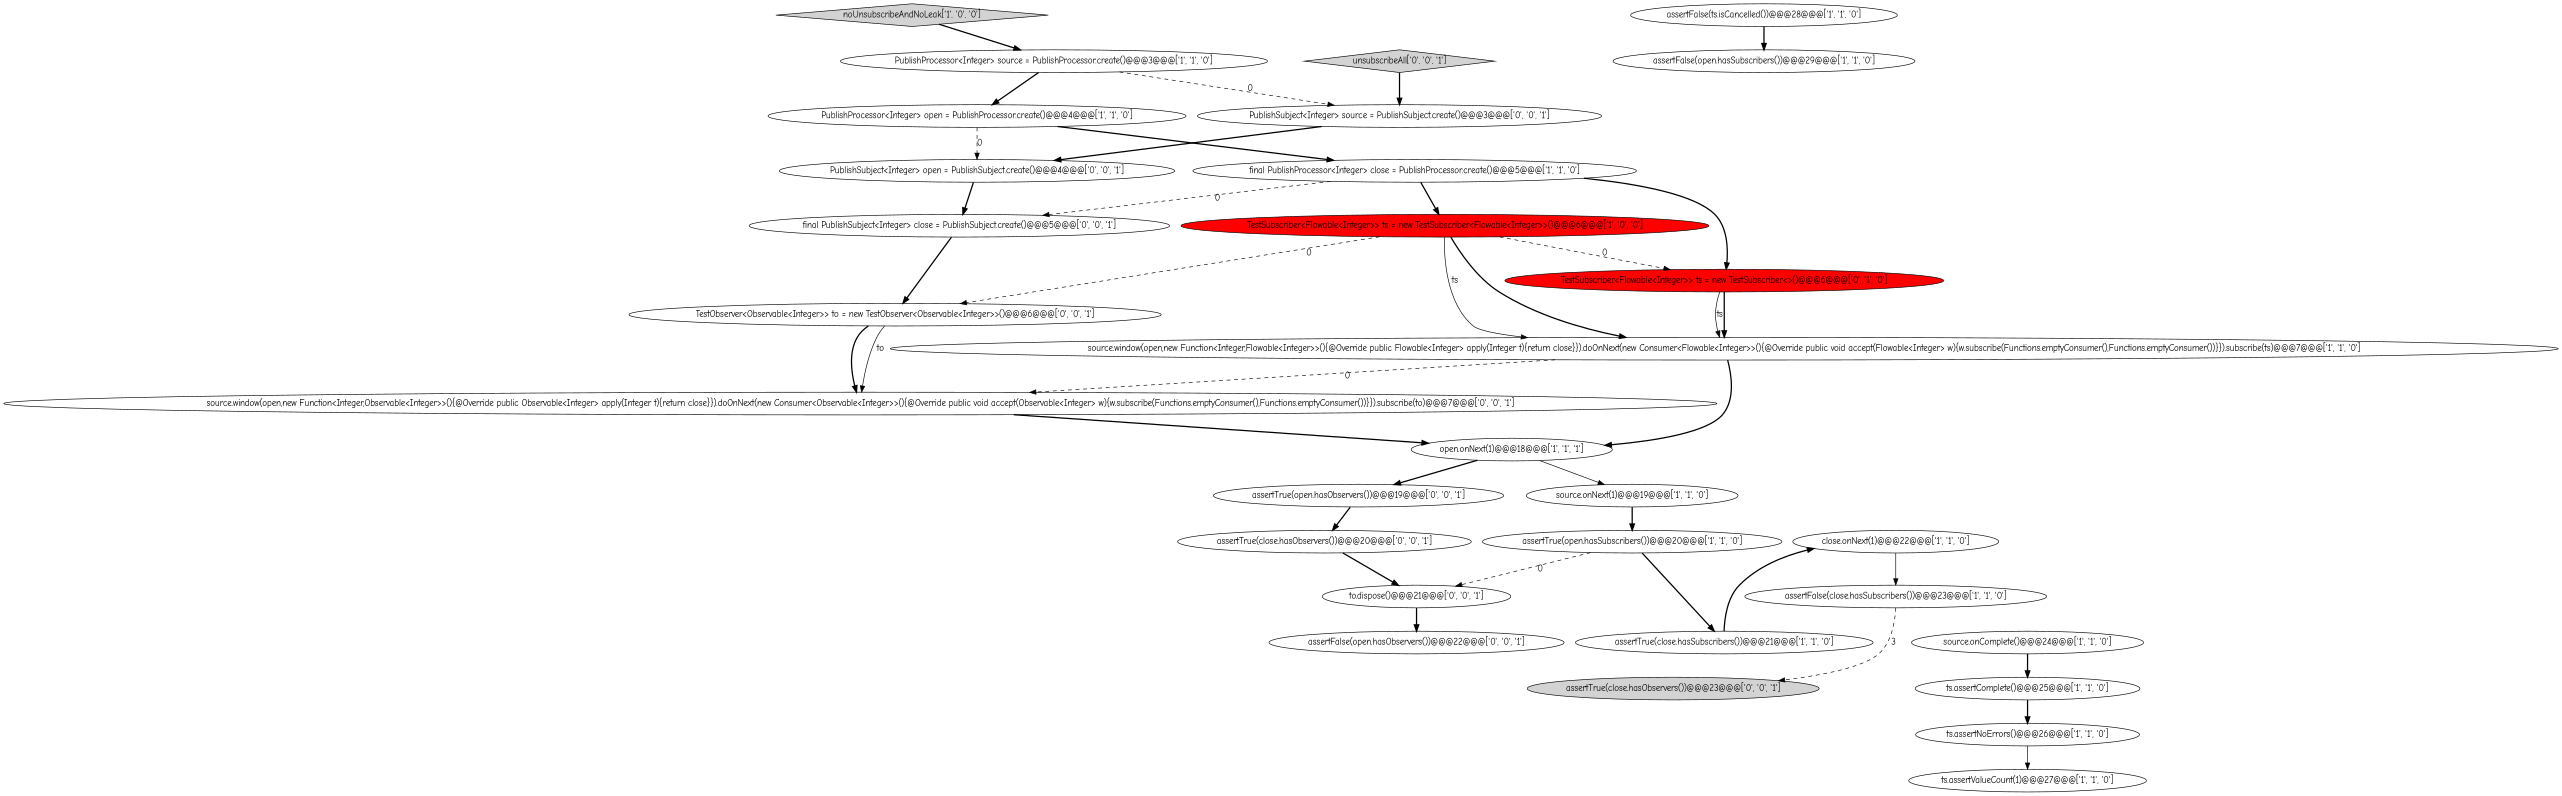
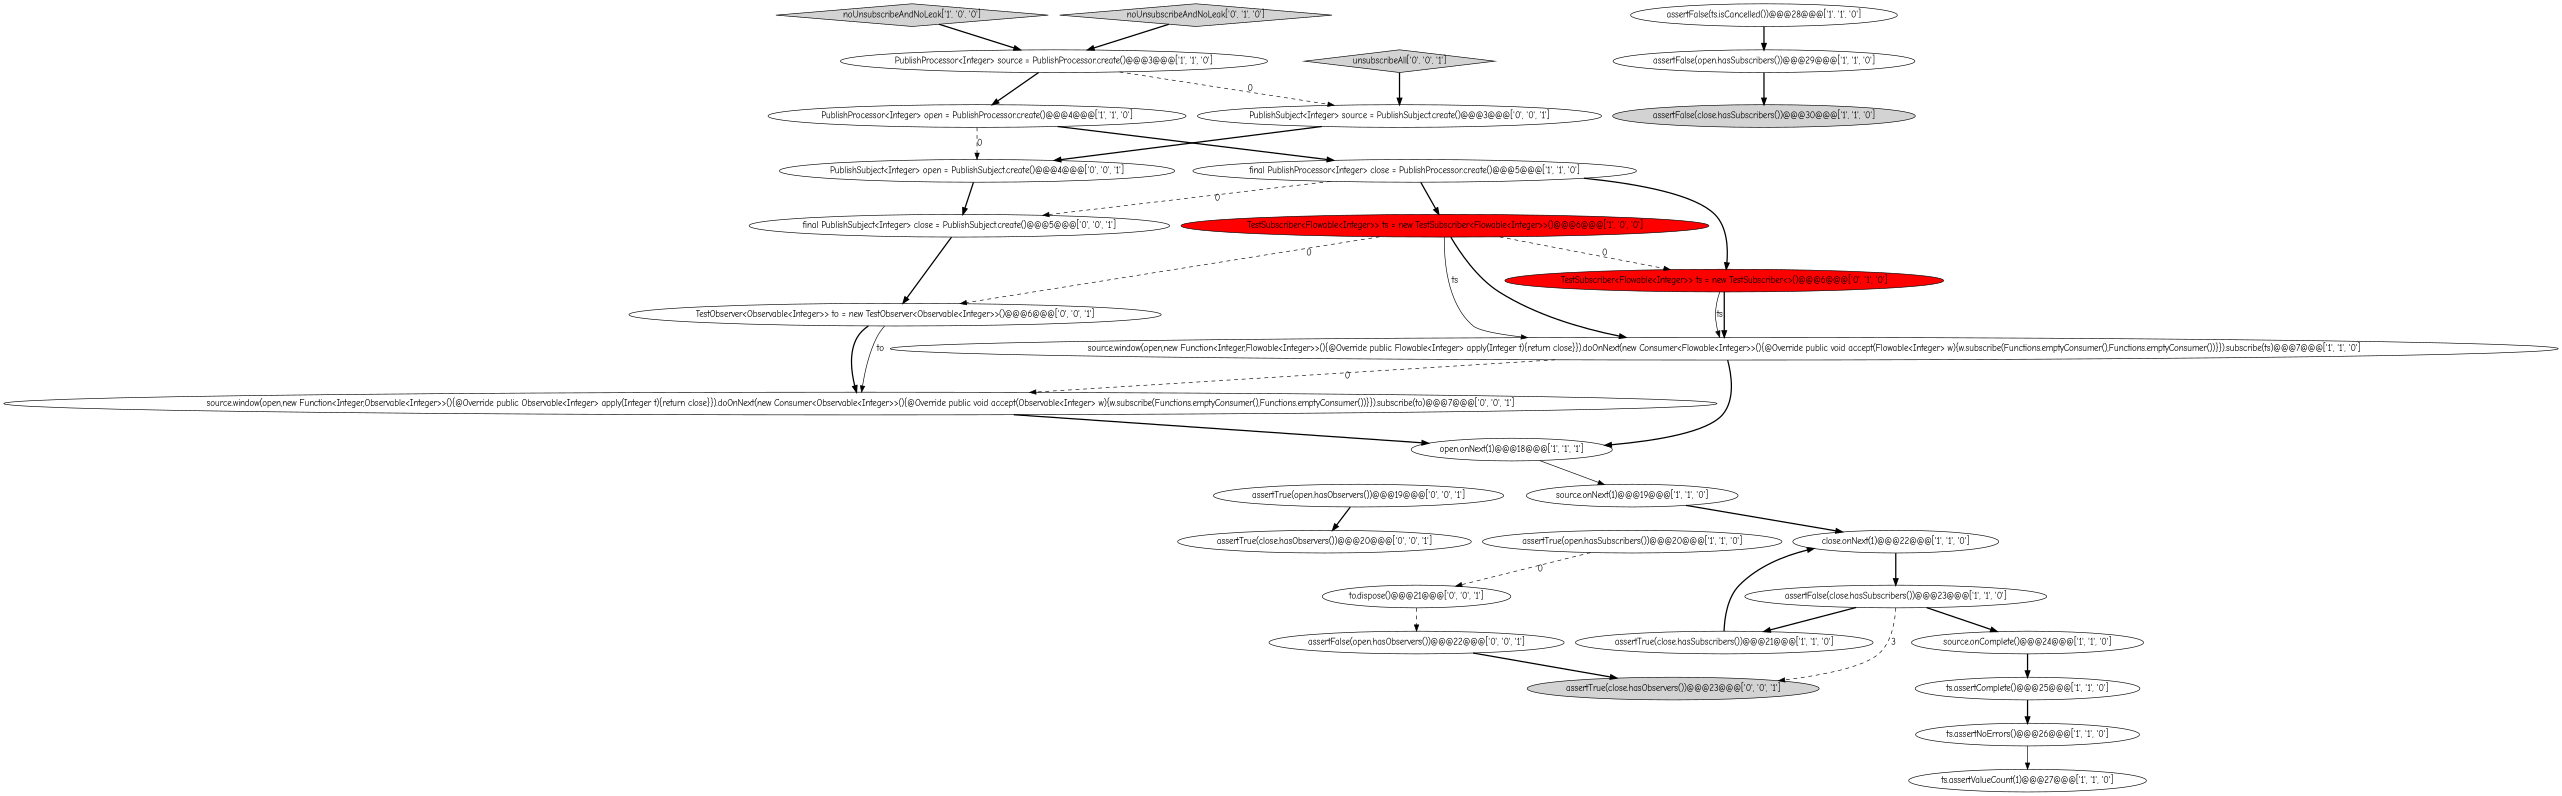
none -> (1196, 15)
none -> (1764, 116)
(1439, 472) -> none
(1632, 516) -> (1761, 518)
(1896, 566) -> (1896, 566)
(1368, 568) -> none
(1676, 590) -> (1813, 619)
(1417, 616) -> (1417, 616)
none -> (1959, 619)
none -> (1542, 665)
